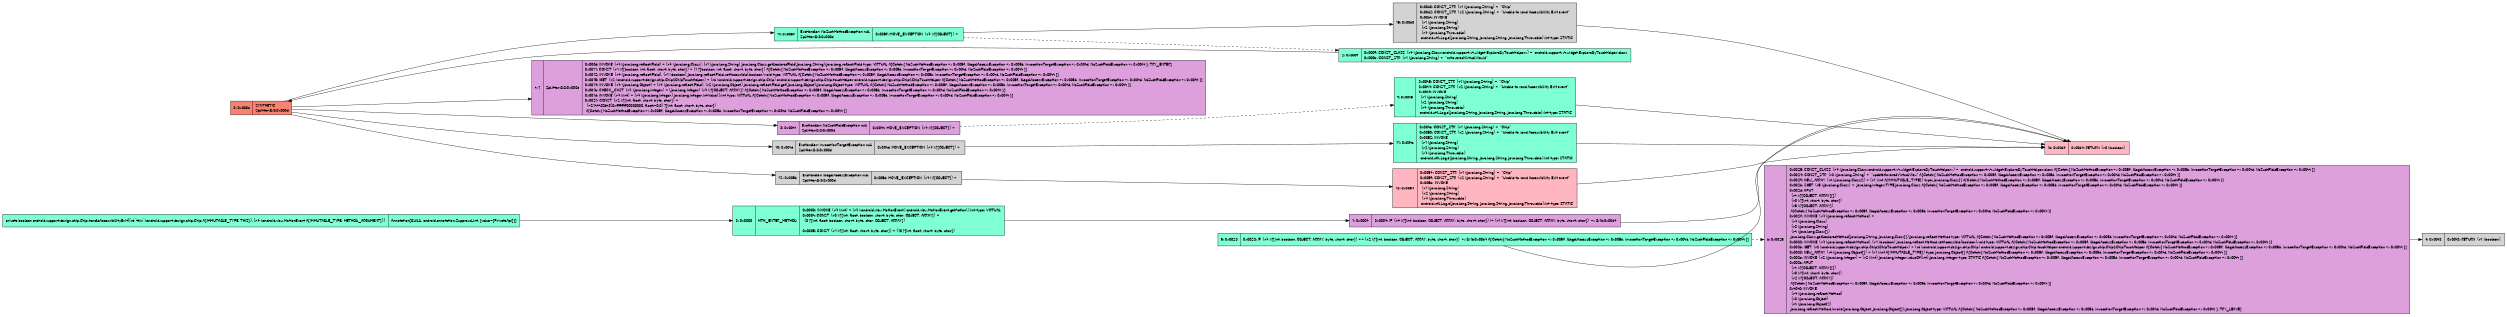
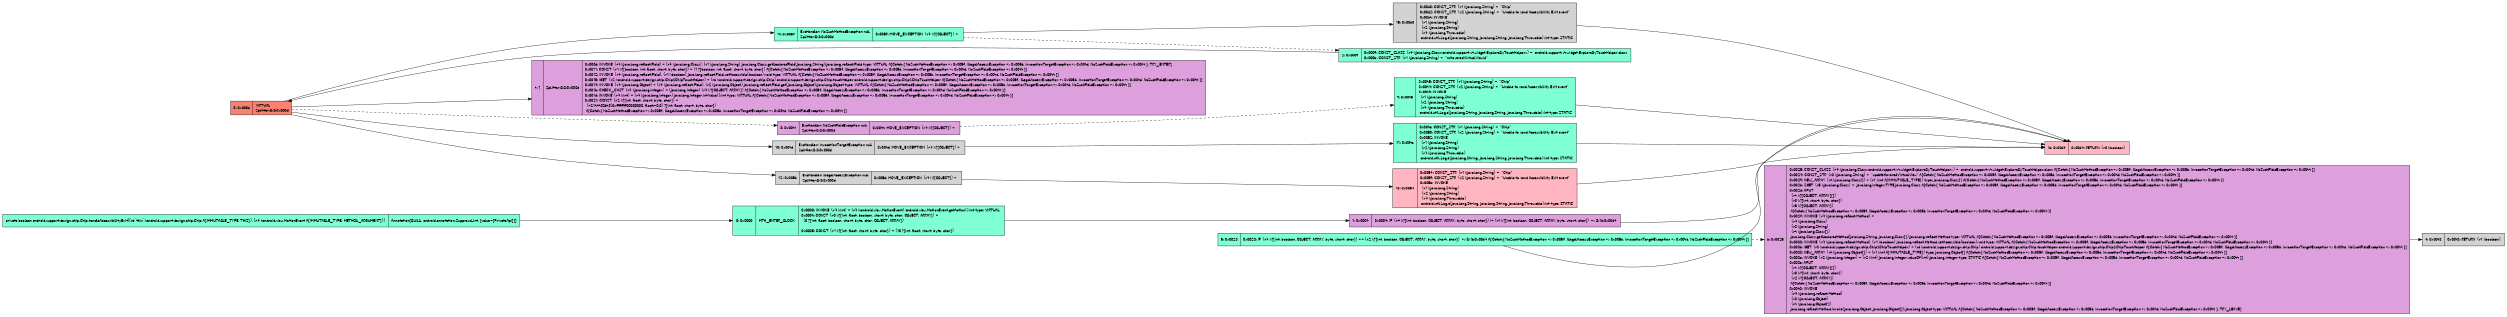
(265, 105) -> (263, 105)
(533, 118) -> (533, 118)
(777, 220) -> (777, 220)
(1804, 288) -> (1804, 288)
